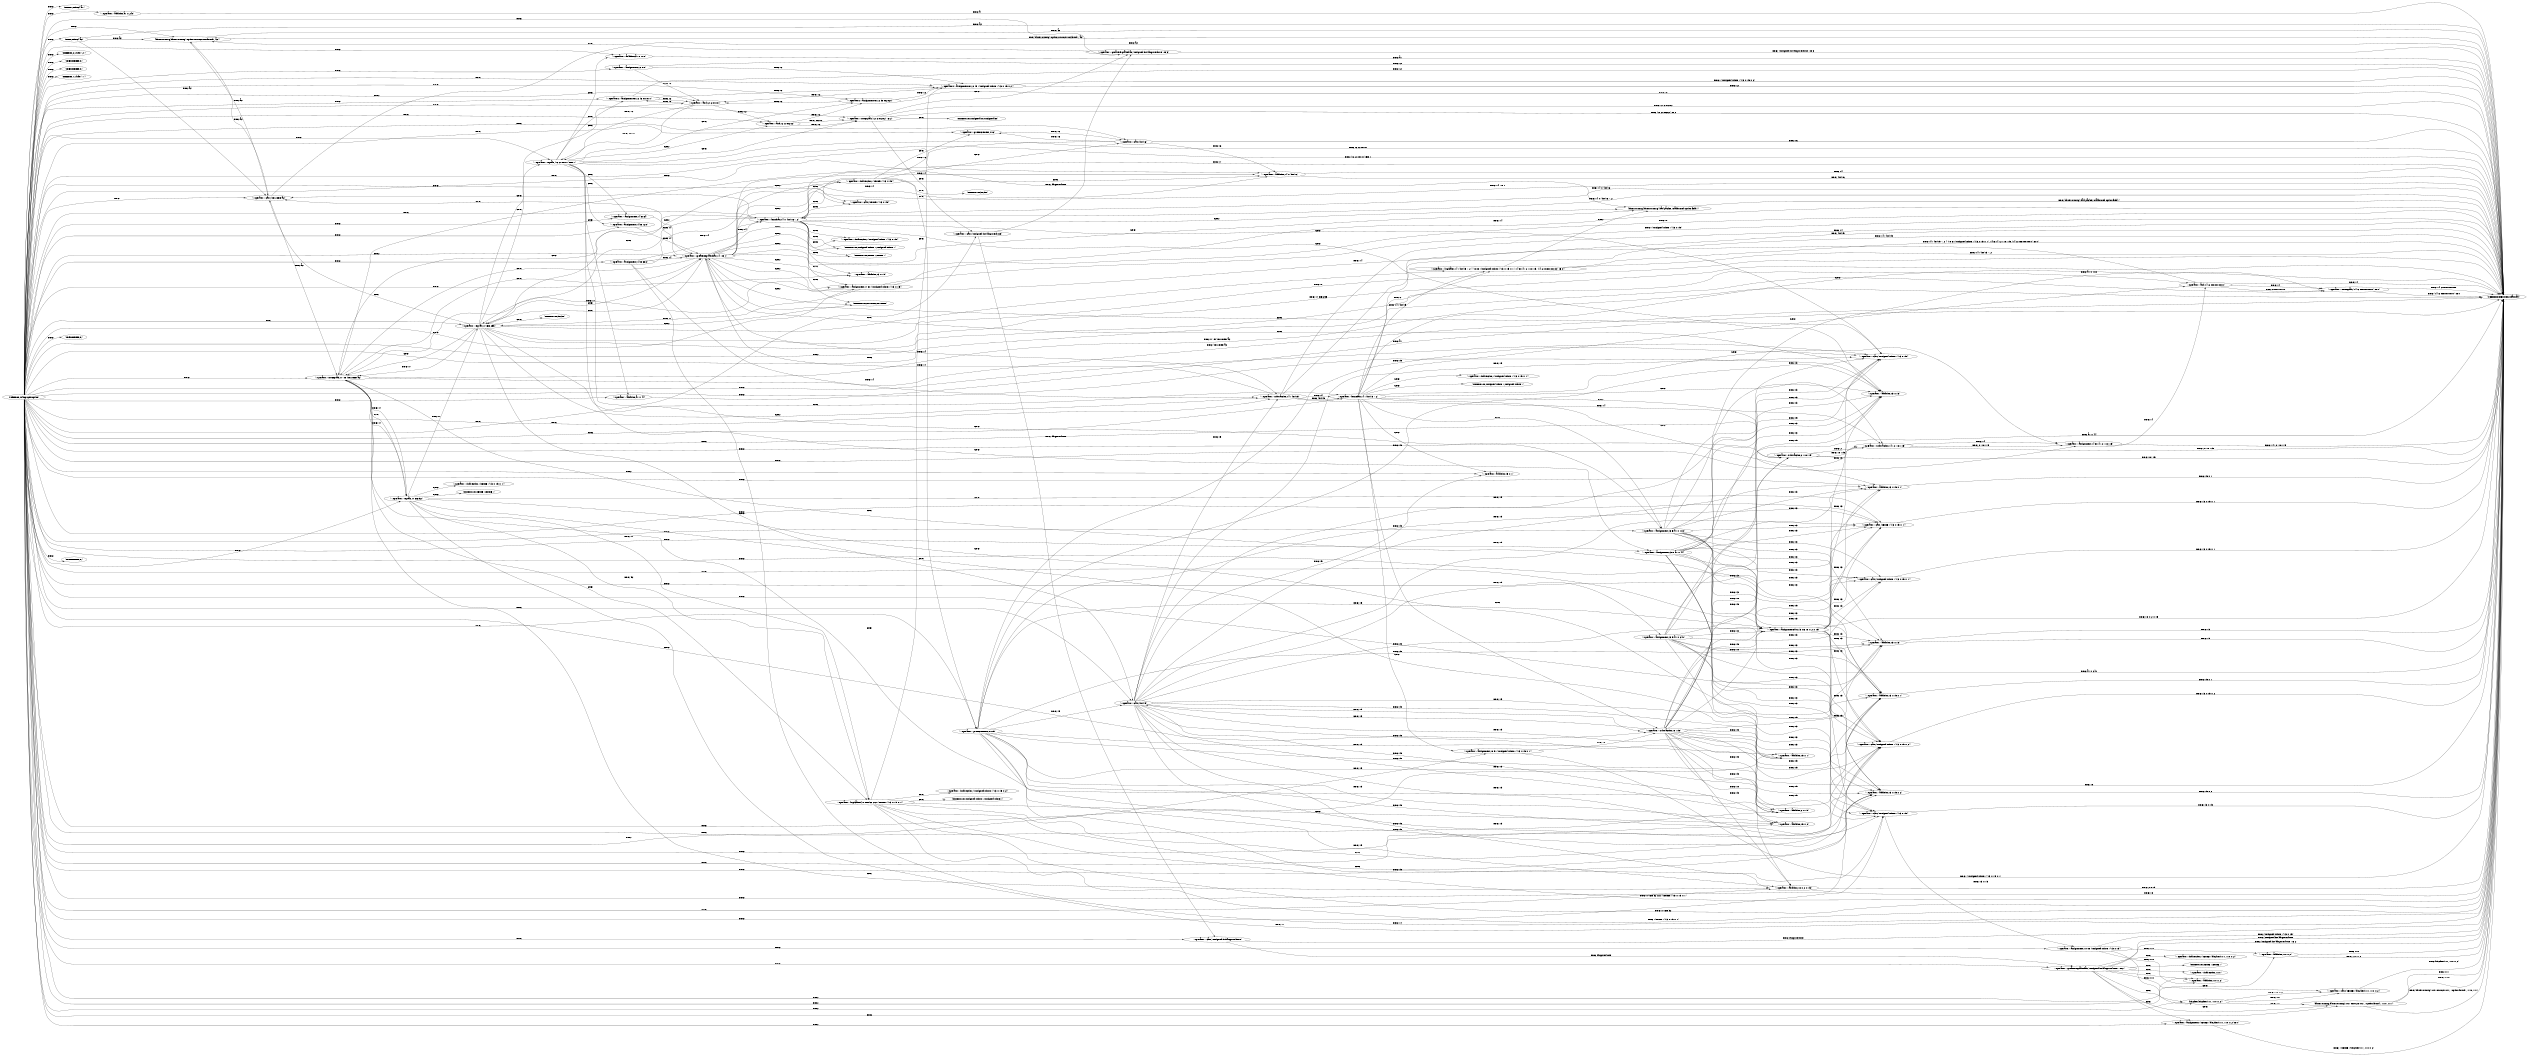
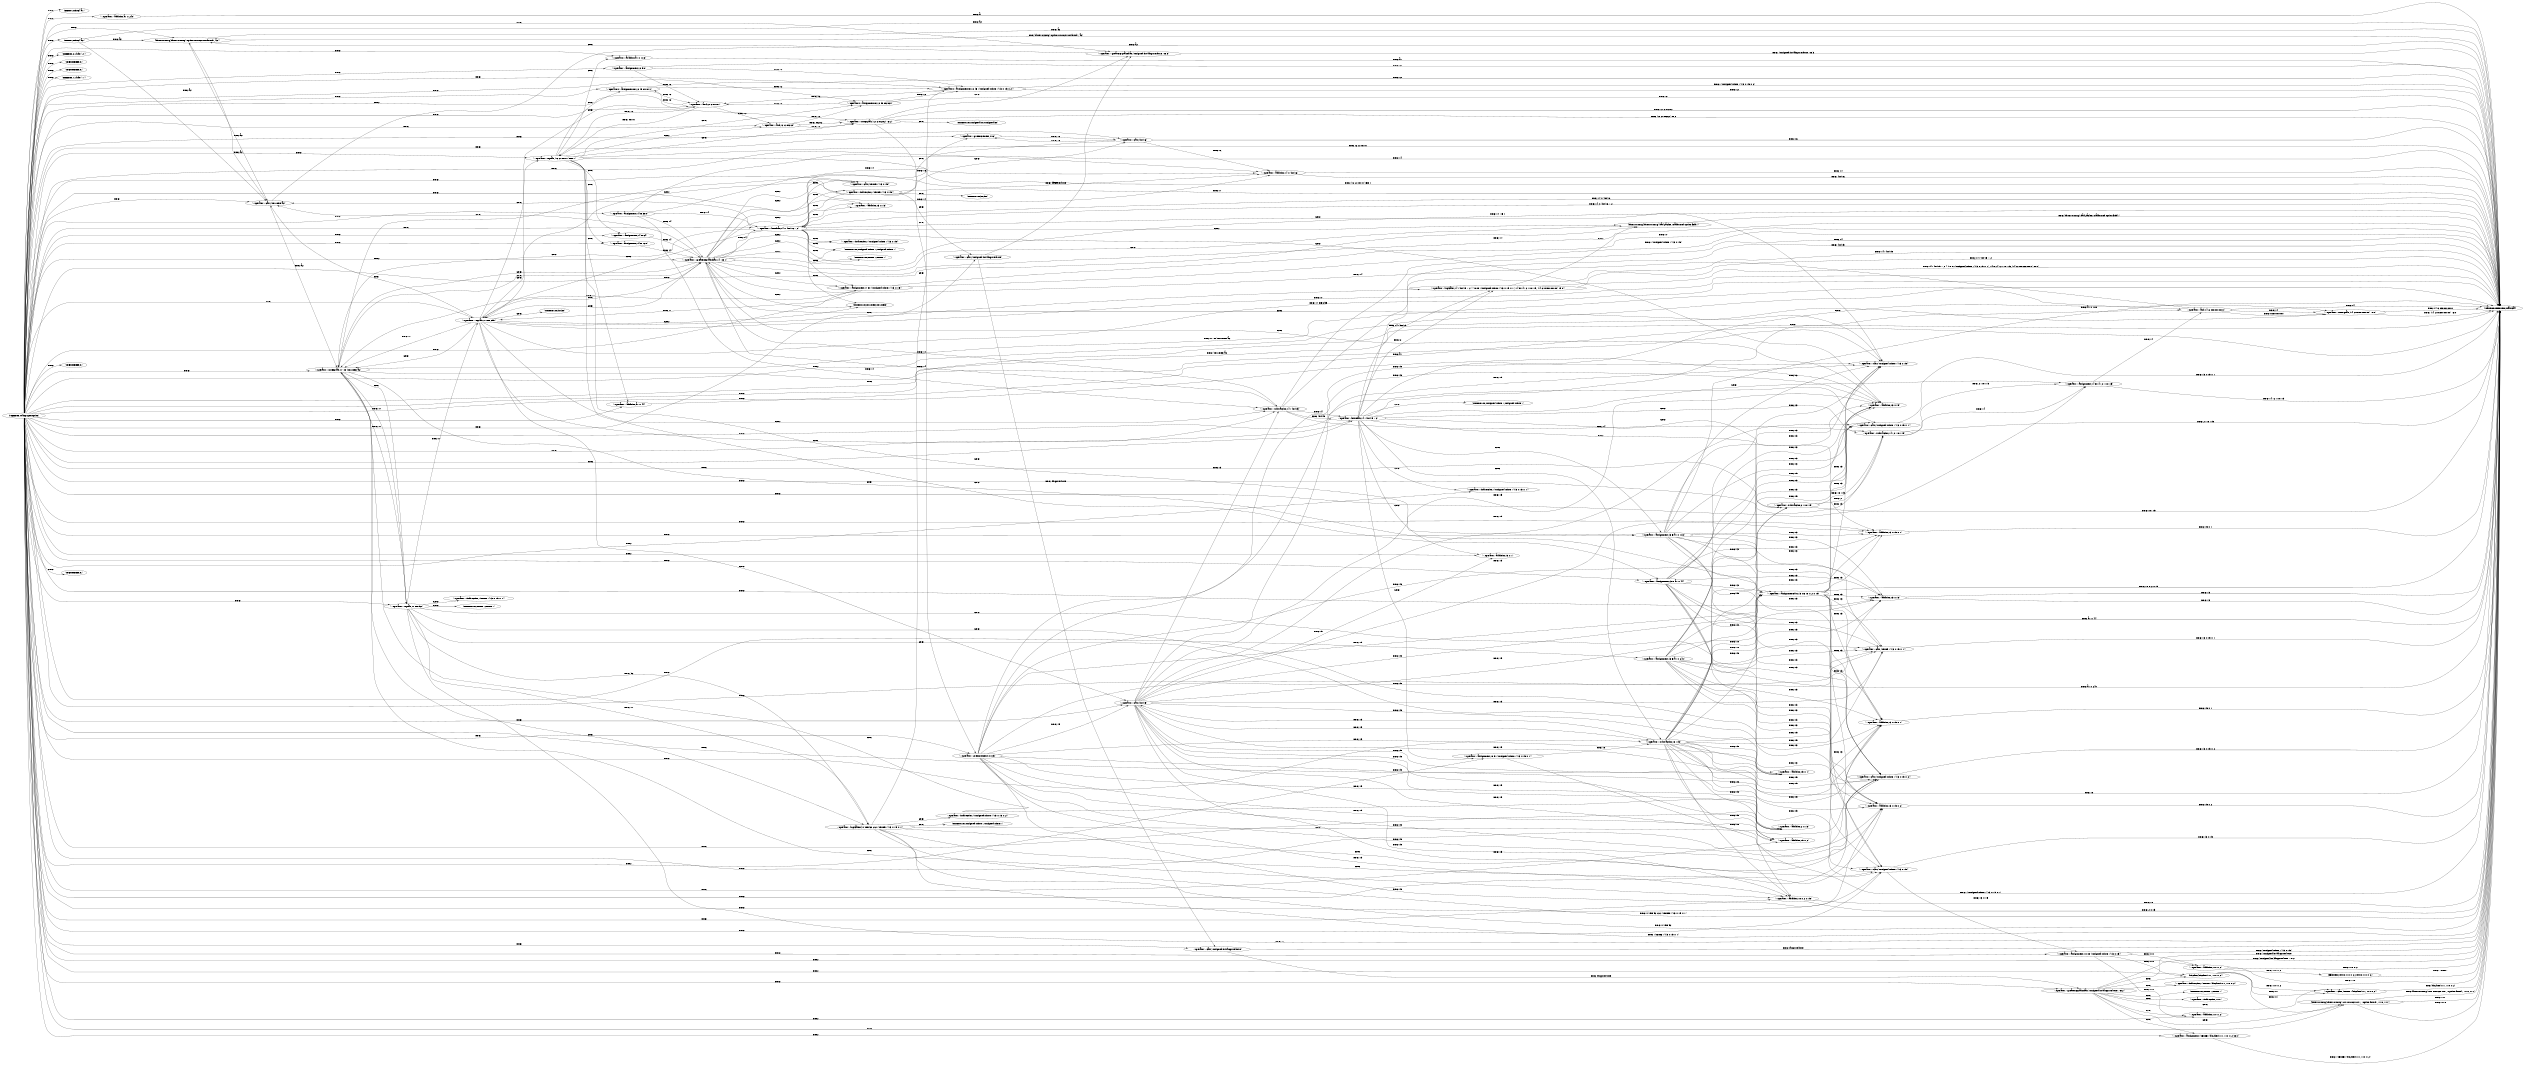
(74, 39) -> (74, 40)
(824, 571) -> (684, 543)
none -> (2350, 975)
